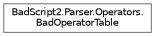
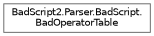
(78, 18) -> (77, 18)
